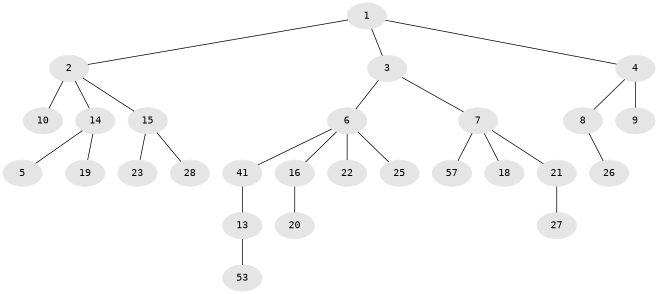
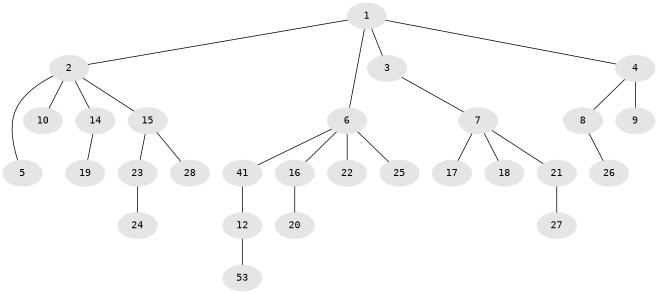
(367, 95) -> (357, 68)
(59, 147) -> (16, 110)
(452, 173) -> (452, 173)
none -> (138, 226)
(242, 226) -> (242, 226)
